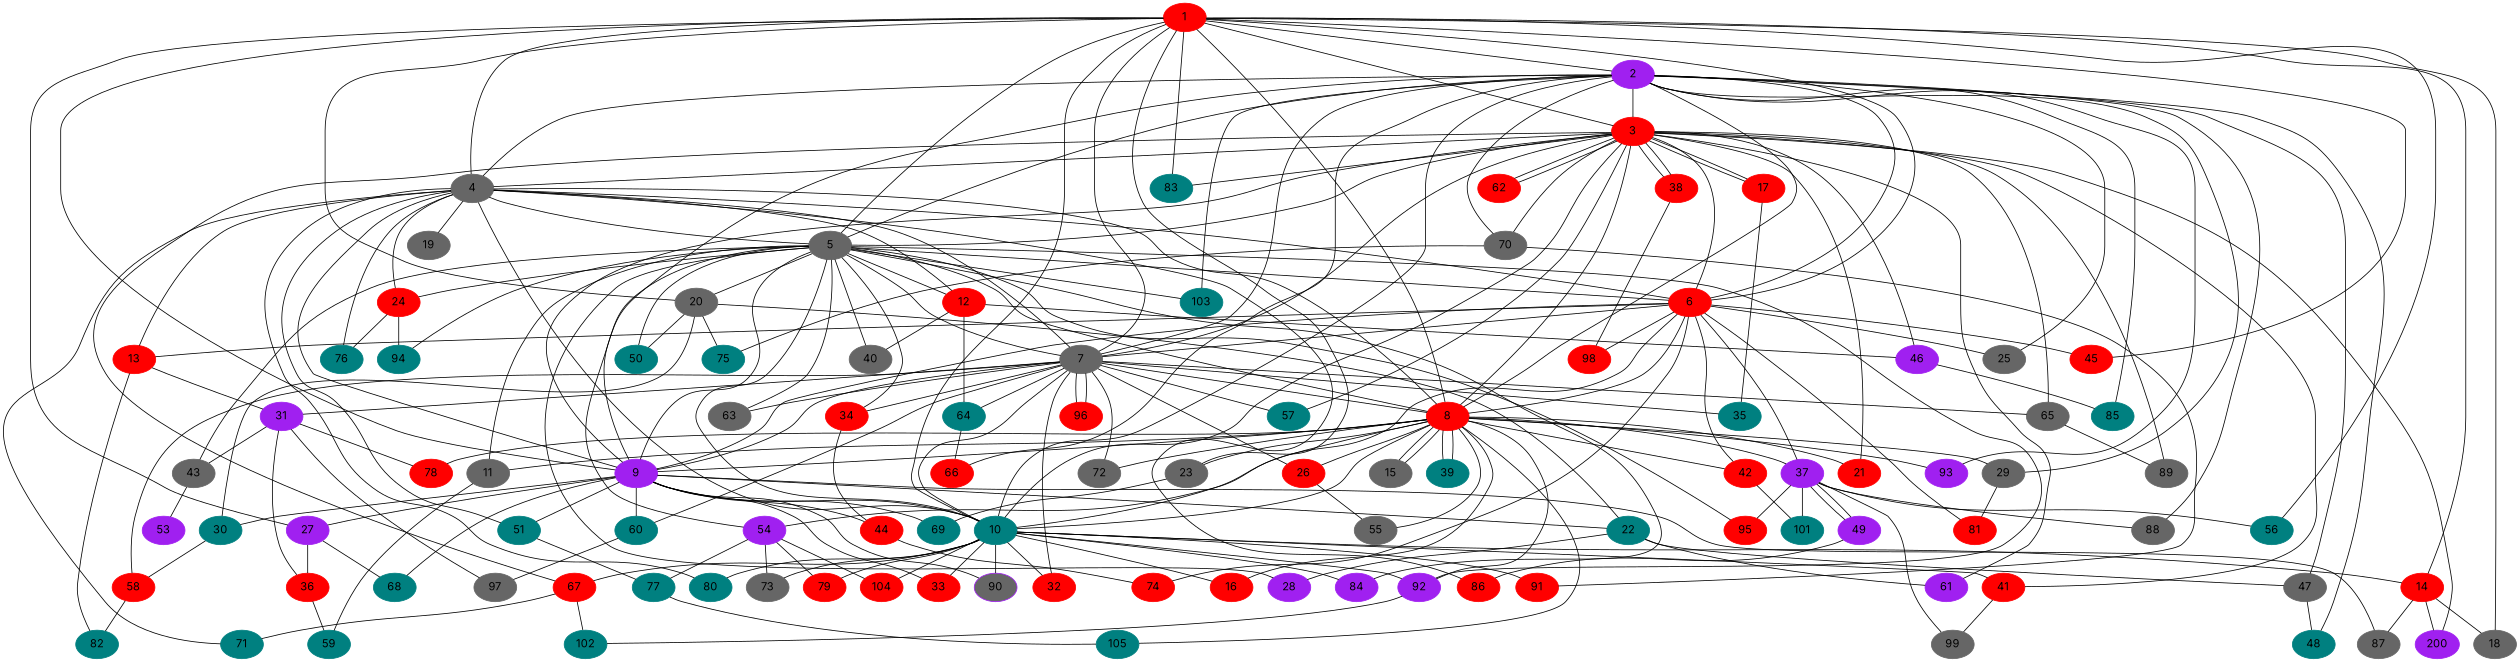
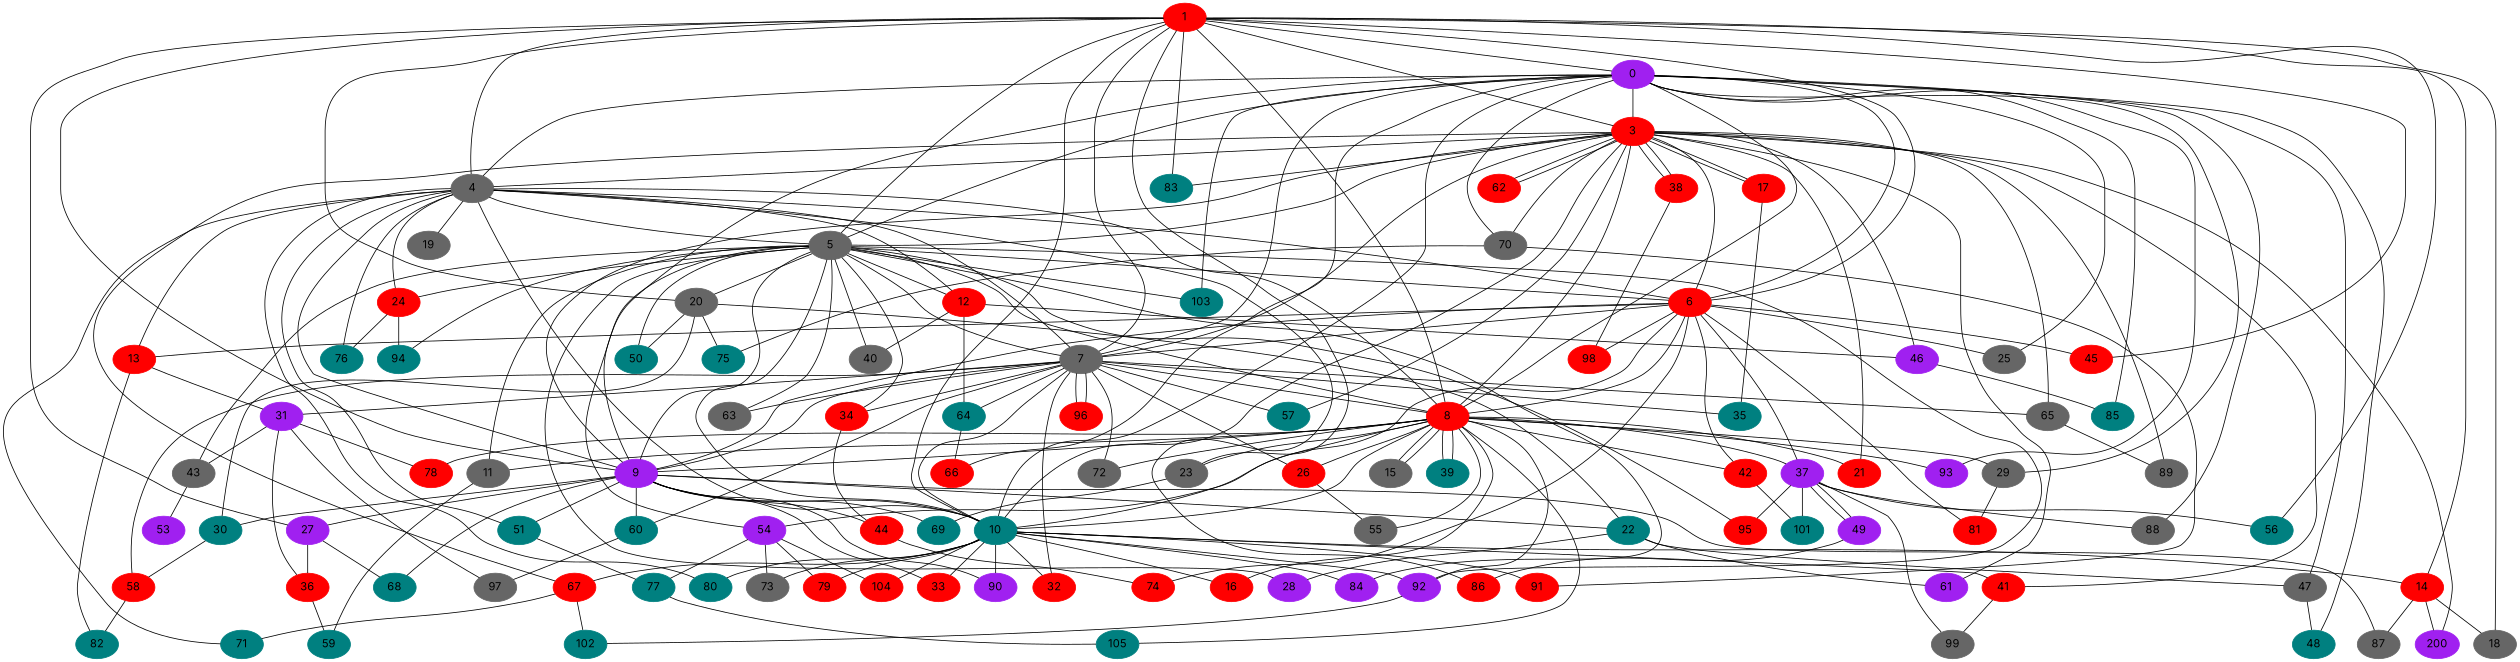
(1633, 74) -> (1633, 74)
(996, 587) -> (996, 587)
